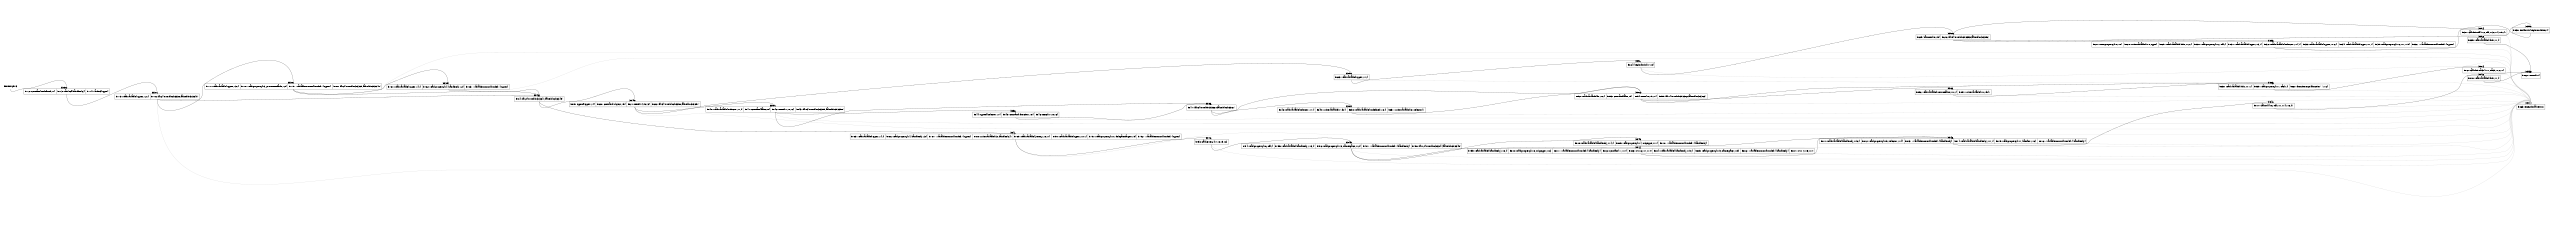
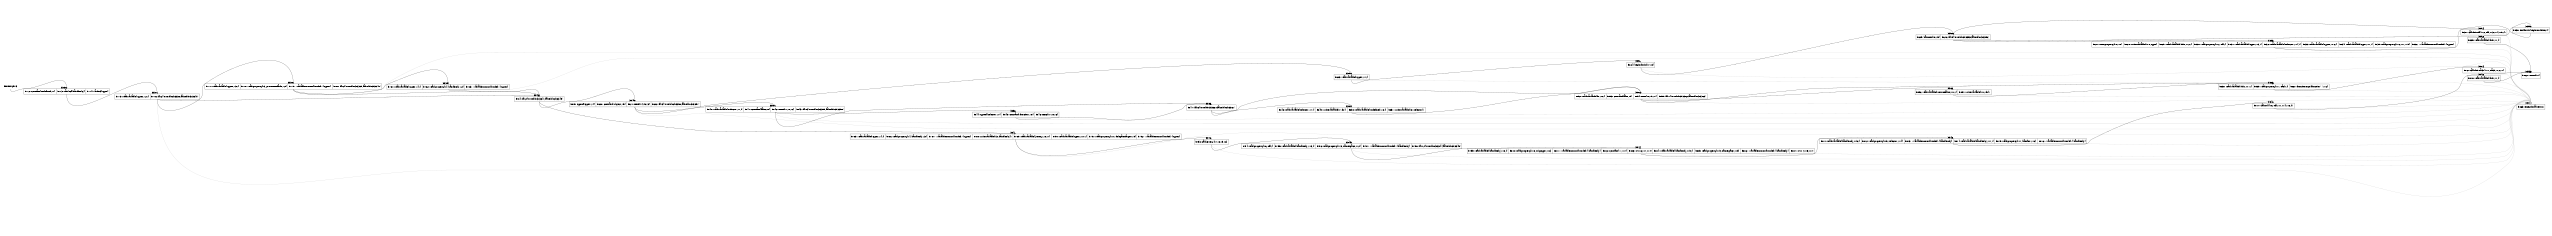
(1641, 143) -> none
